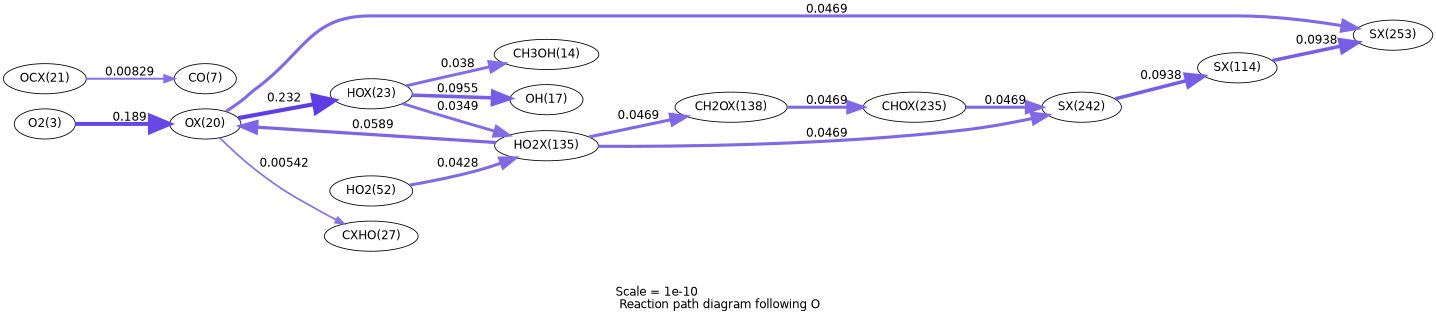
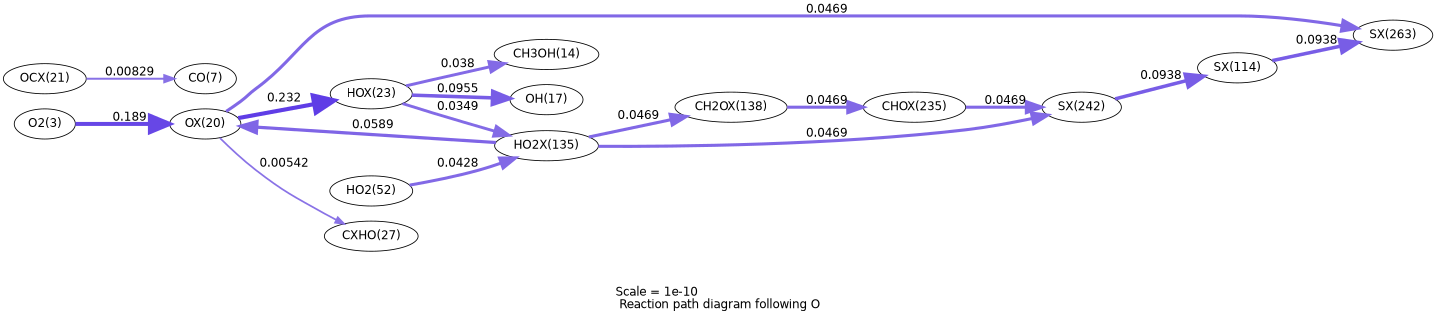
(1393, 35) -> (1393, 35)
